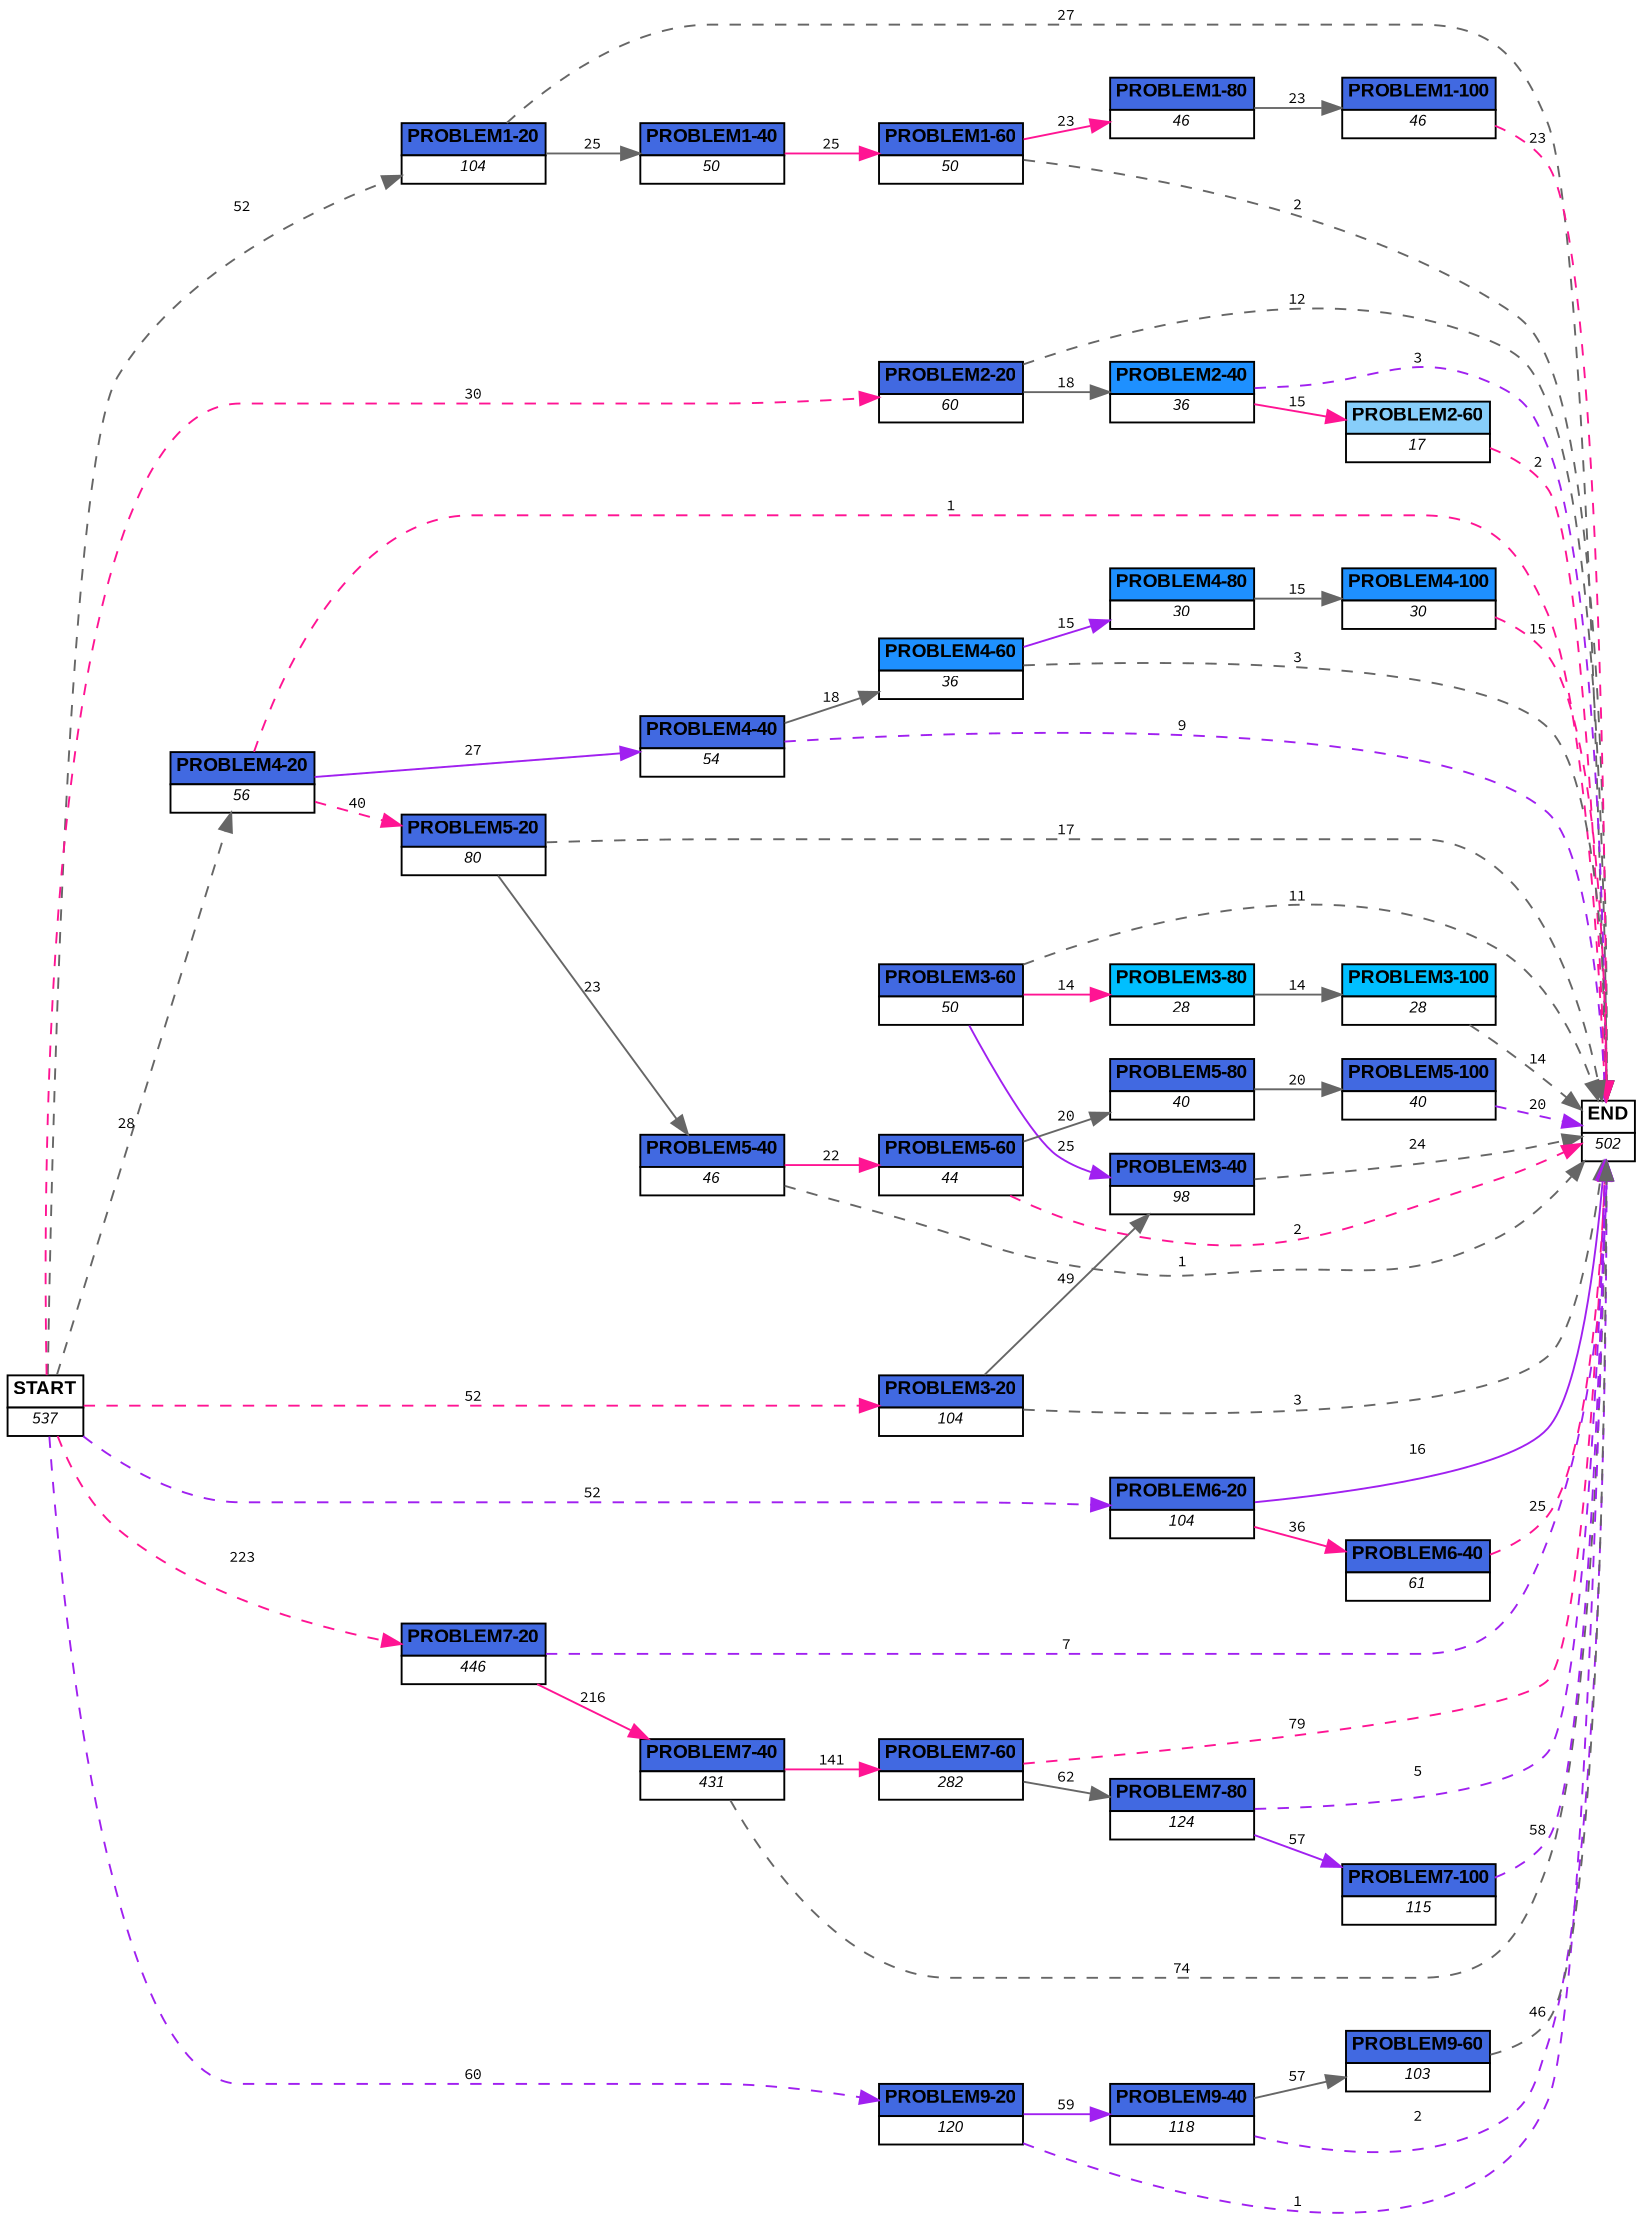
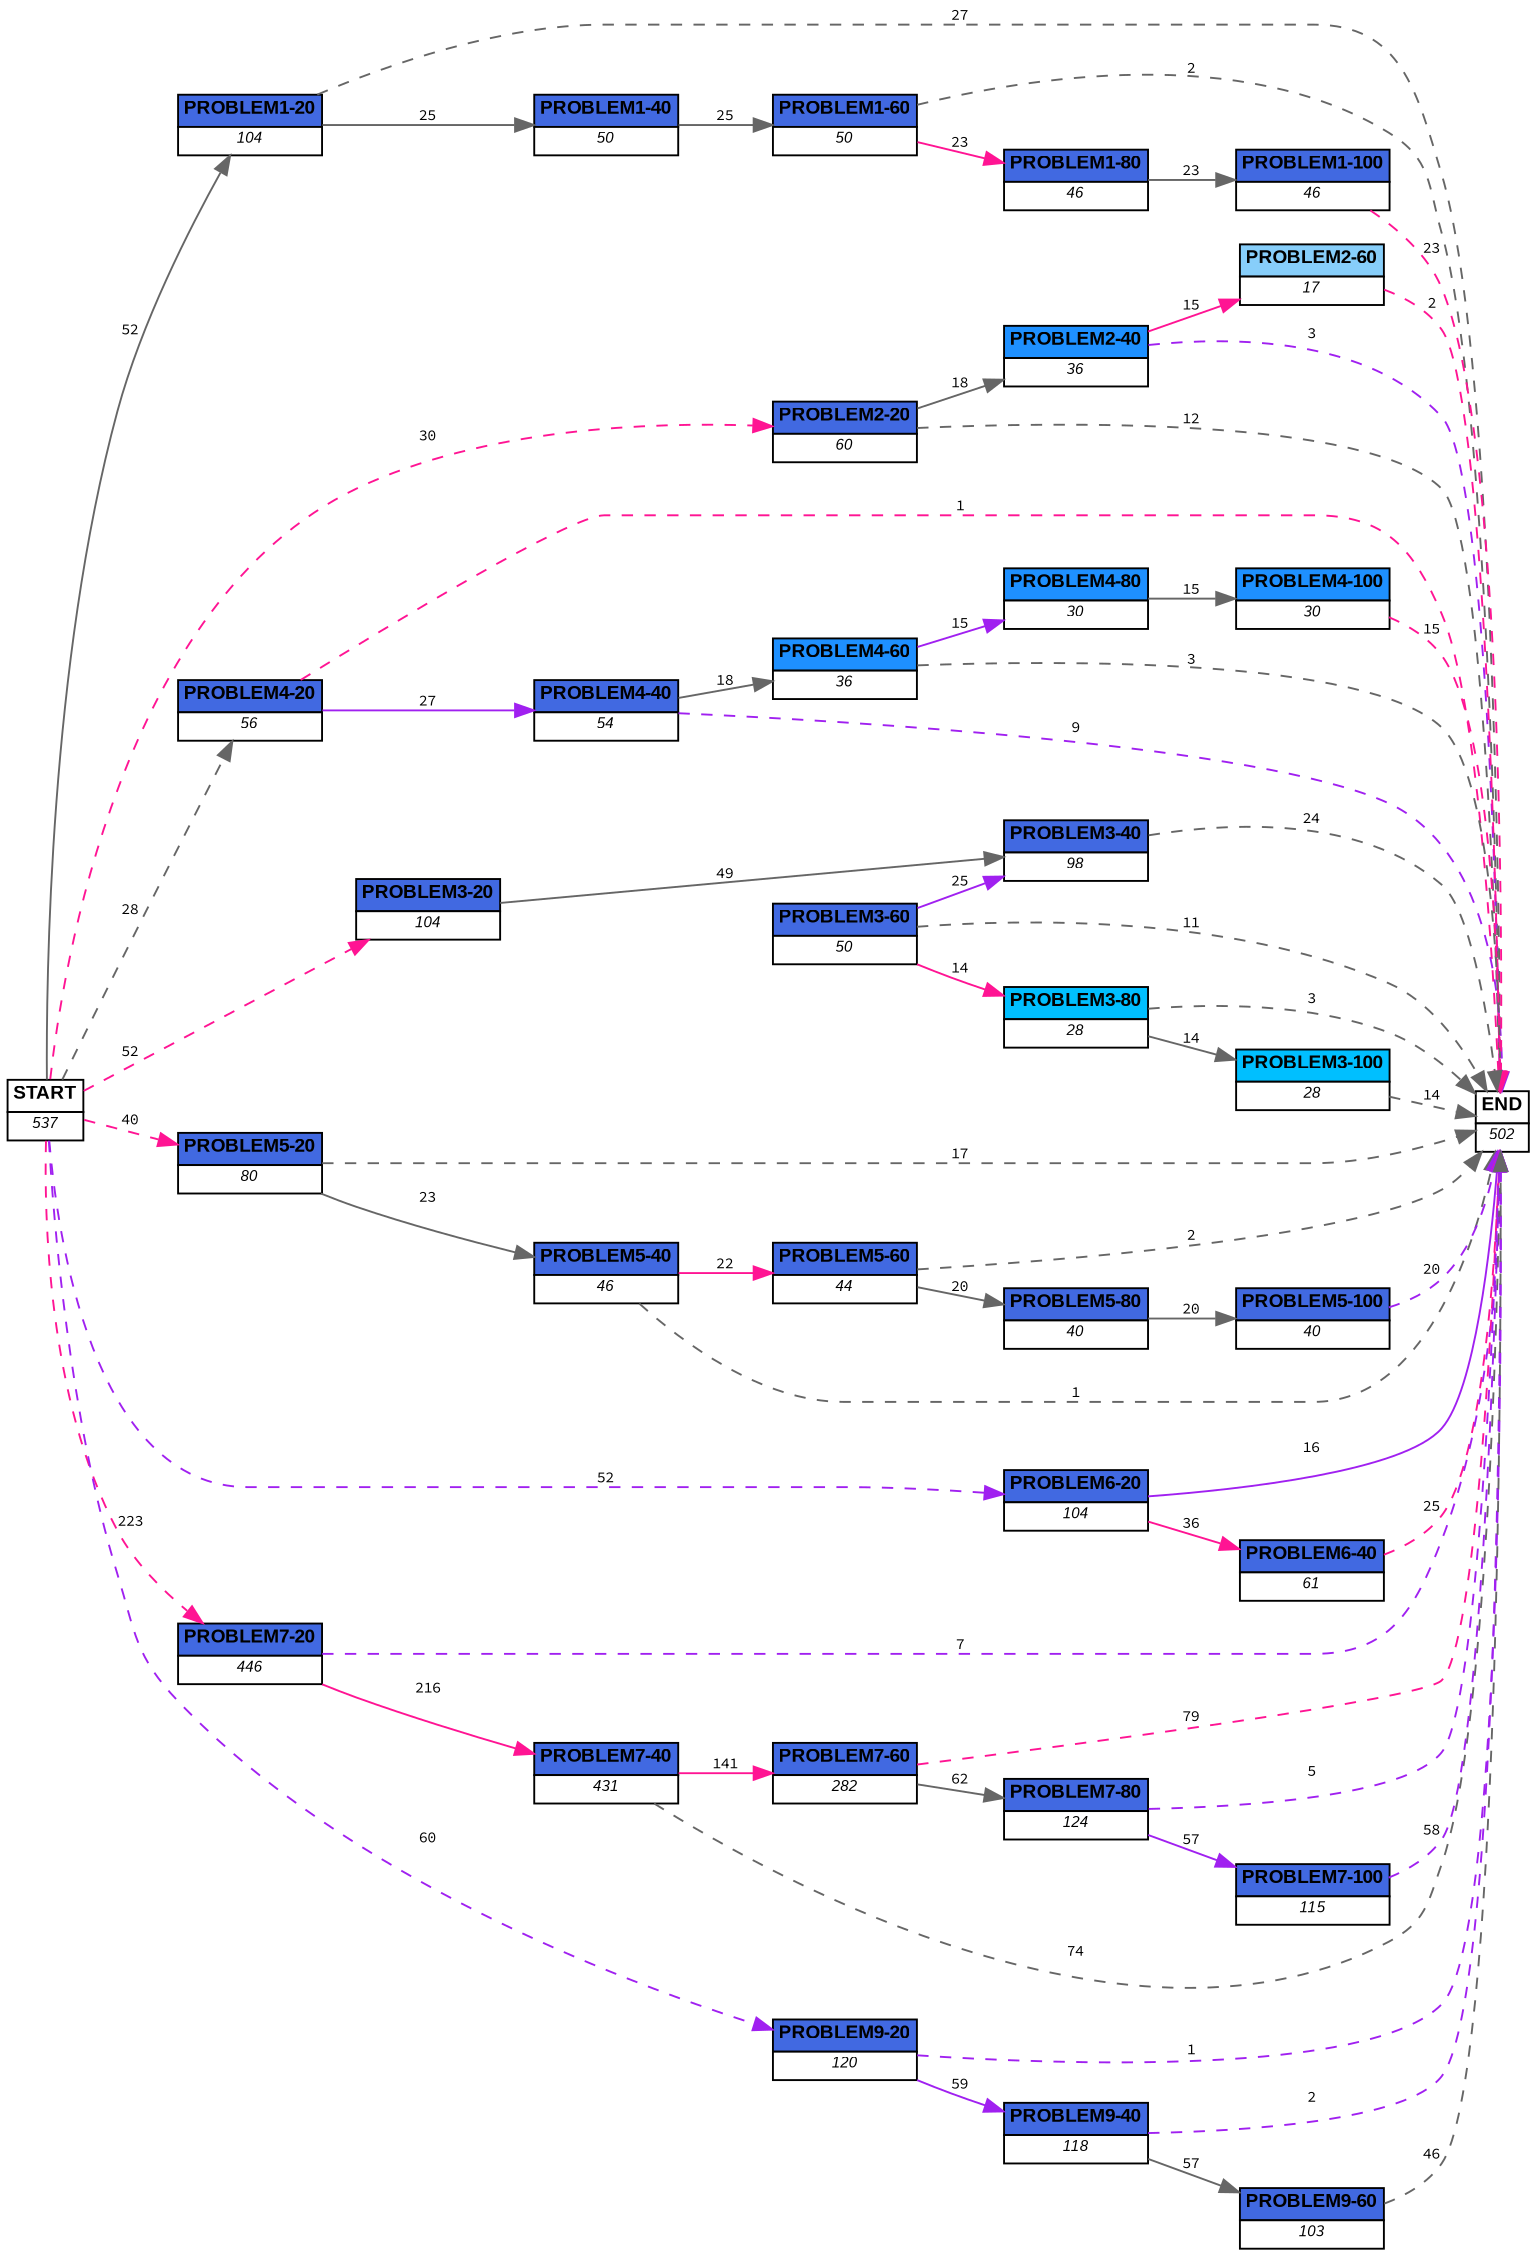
(822, 153) -> (716, 125)
(74, 673) -> (77, 614)
(349, 811) -> (121, 1130)
(1290, 1240) -> (1200, 1244)
(1382, 1404) -> (1313, 1013)
